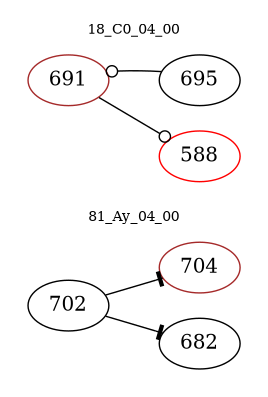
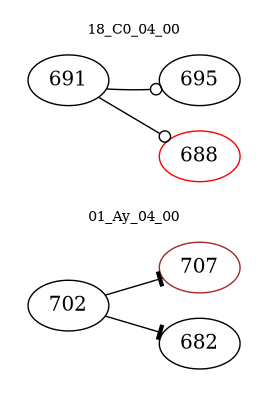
(140, 71) -> (128, 90)
(68, 80) -> (68, 80)
(200, 156) -> (200, 156)
(134, 218) -> (134, 218)
(200, 268) -> (200, 268)
